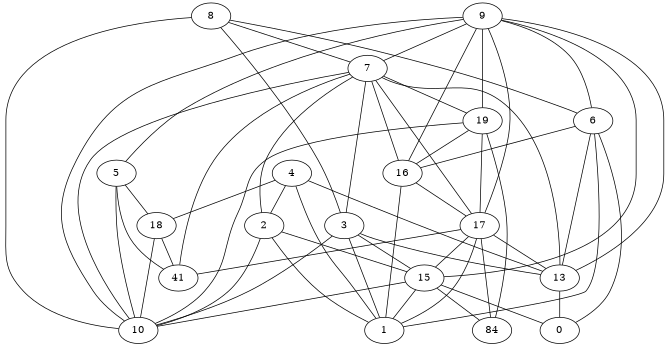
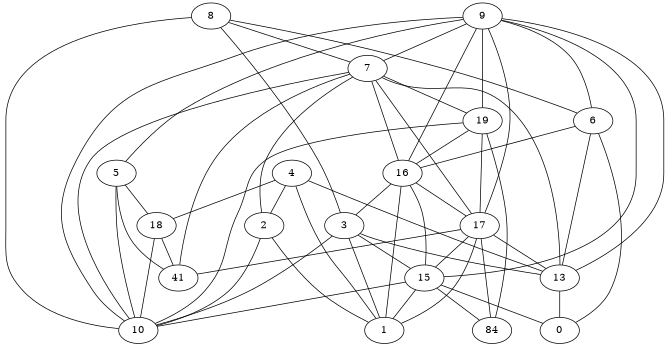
(356, 147) -> (373, 199)
(329, 247) -> (424, 222)
(573, 296) -> none
